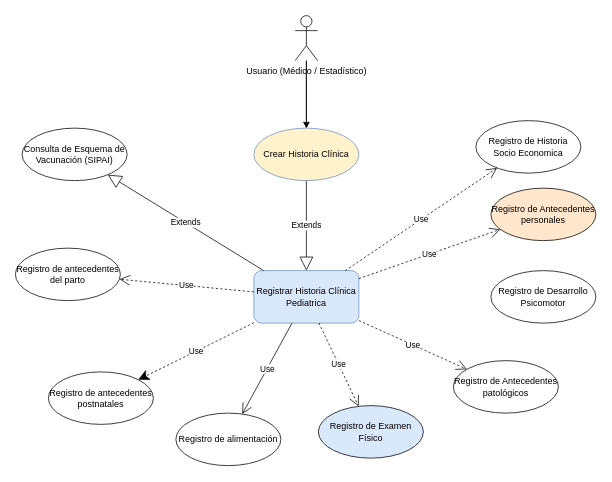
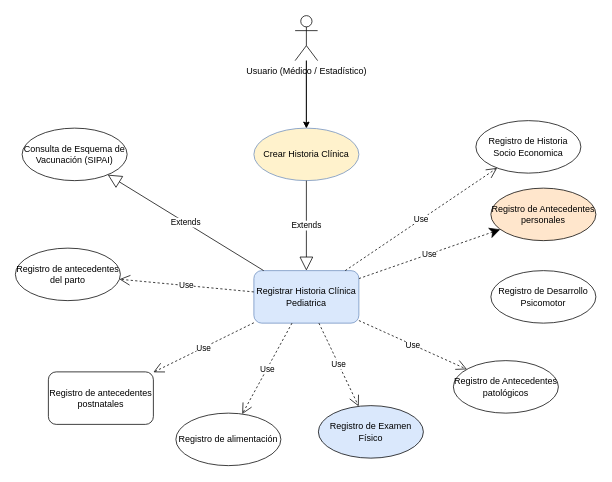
(494, 231) -> (491, 232)
(281, 343) -> (281, 343)
(153, 372) -> (158, 370)
(101, 398) -> (101, 398)
